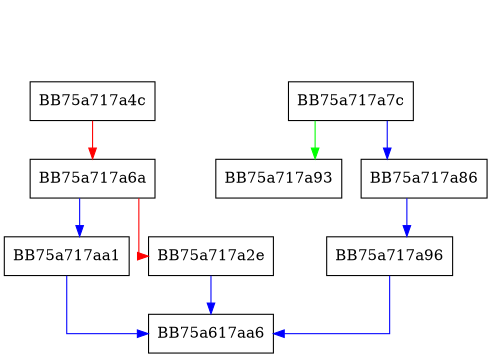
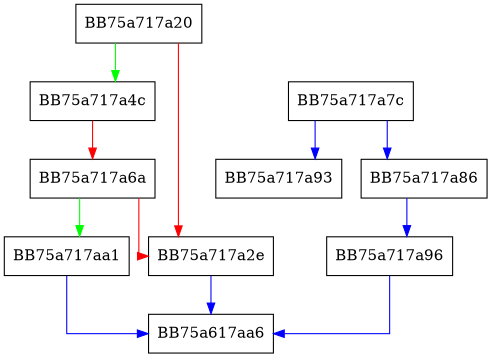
none -> (139, 24)
(315, 134) -> (315, 134)
(80, 212) -> (80, 212)
